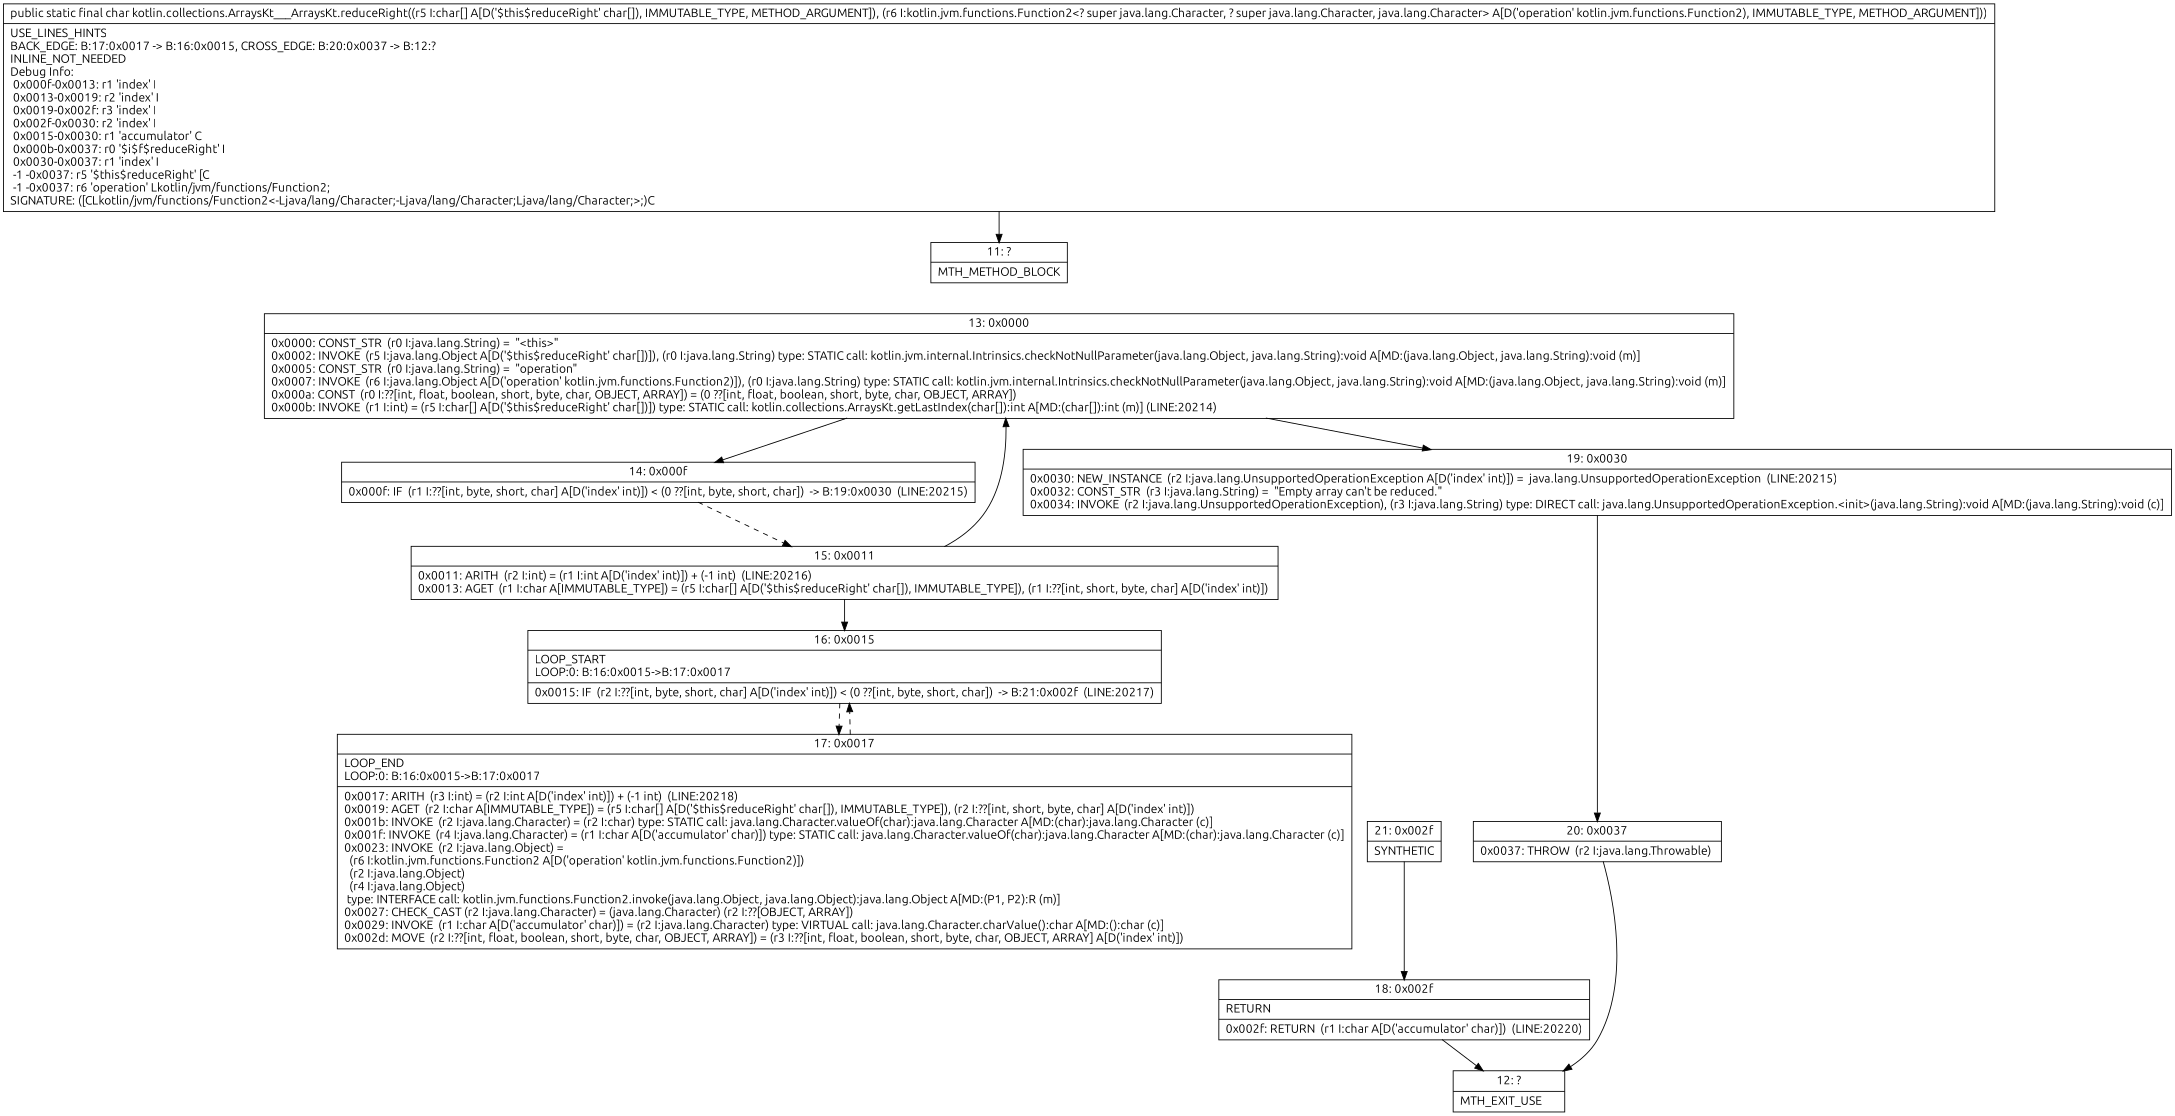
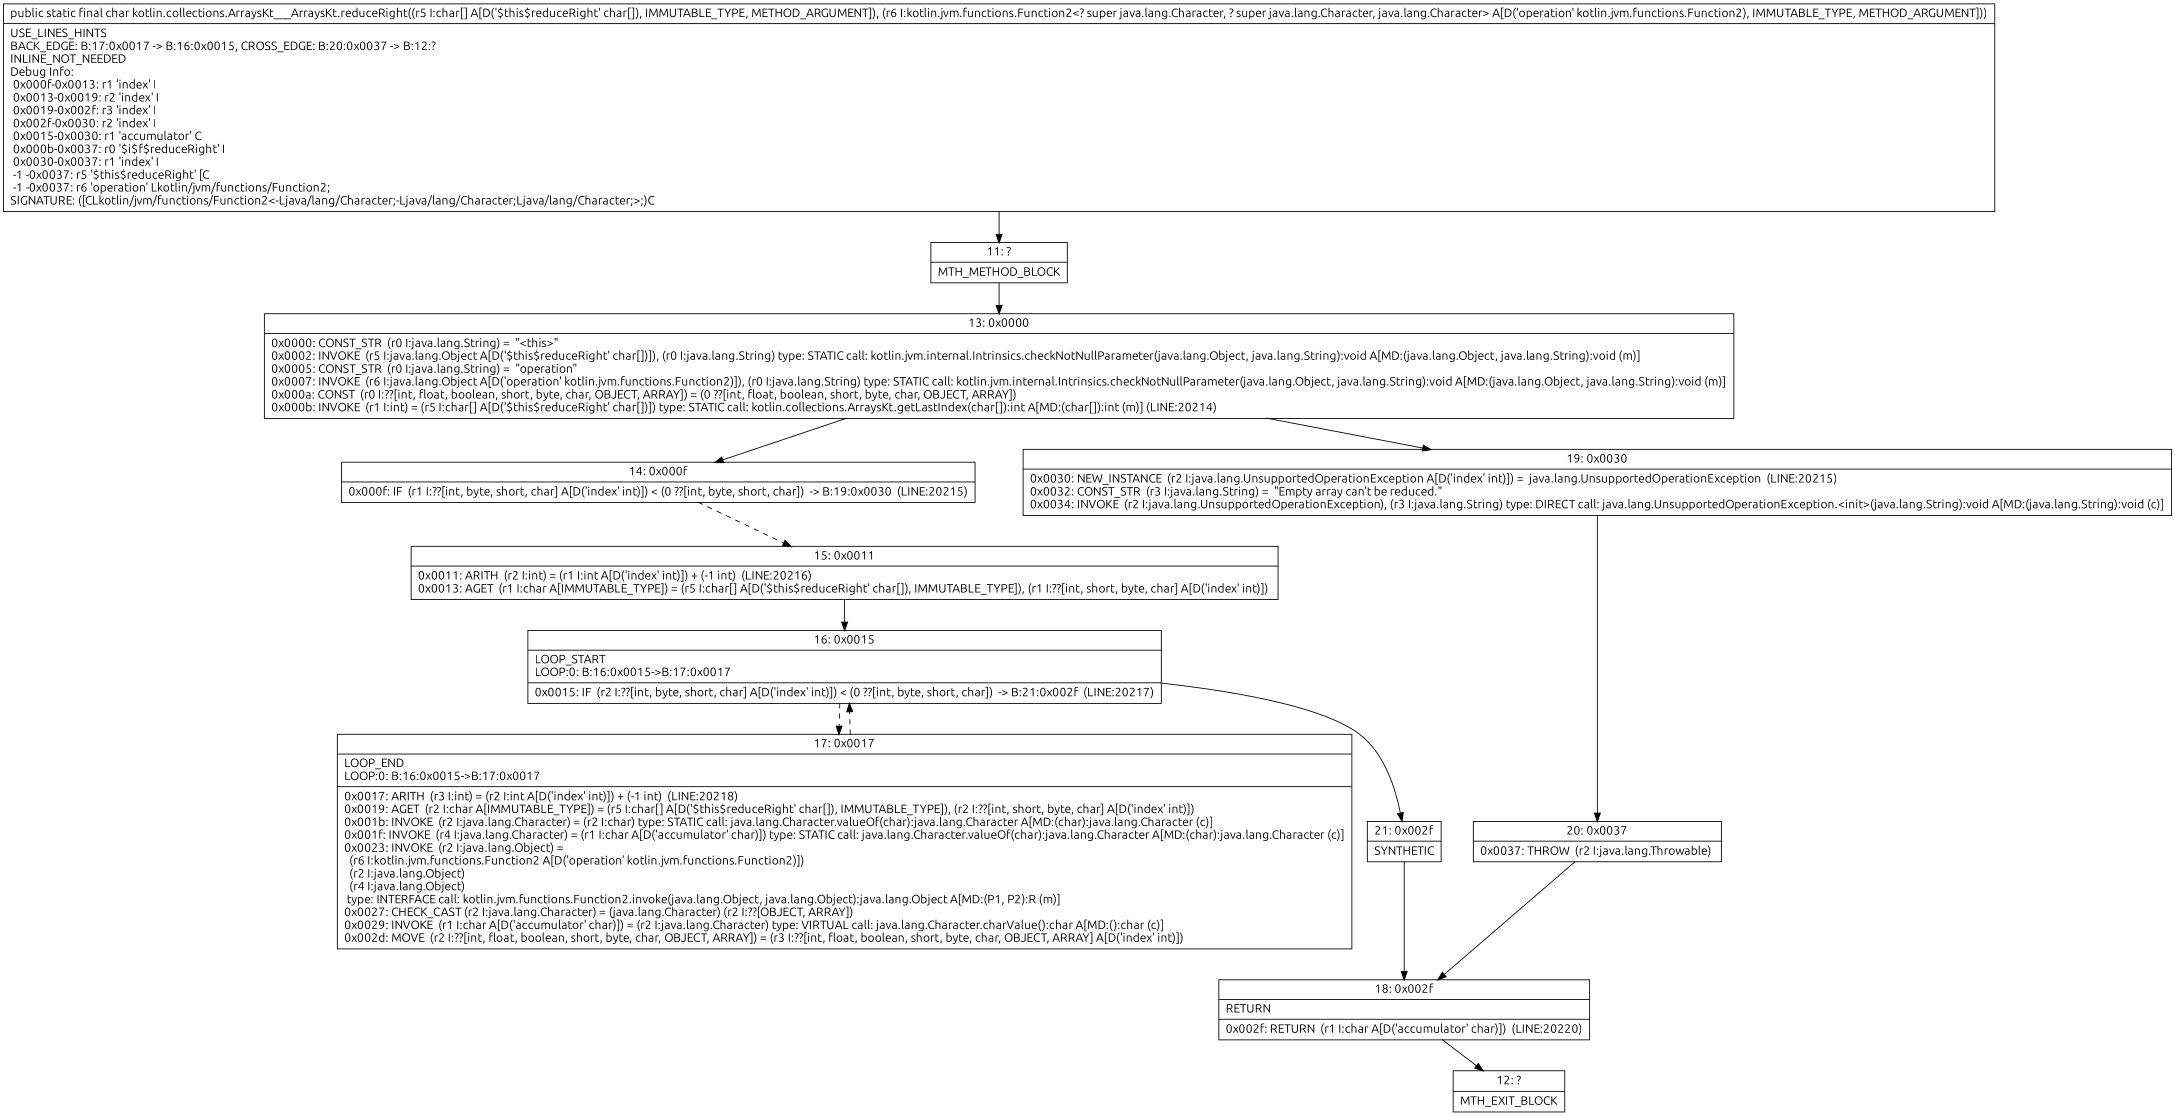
(994, 497) -> (999, 294)
none -> (1307, 710)
(1616, 971) -> (1510, 918)
(1501, 1101) -> (1509, 1101)
